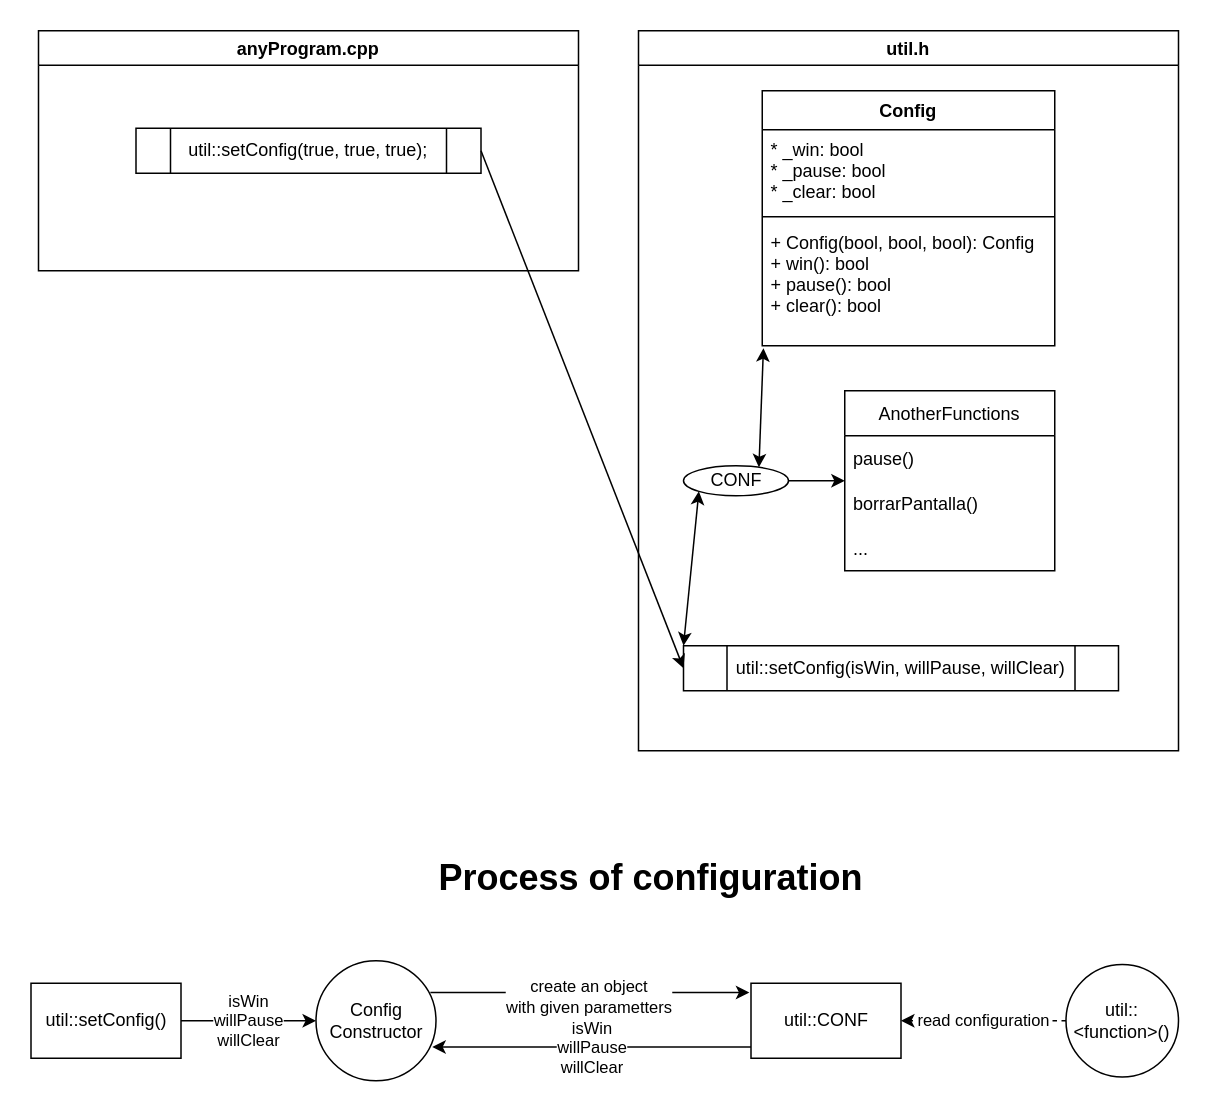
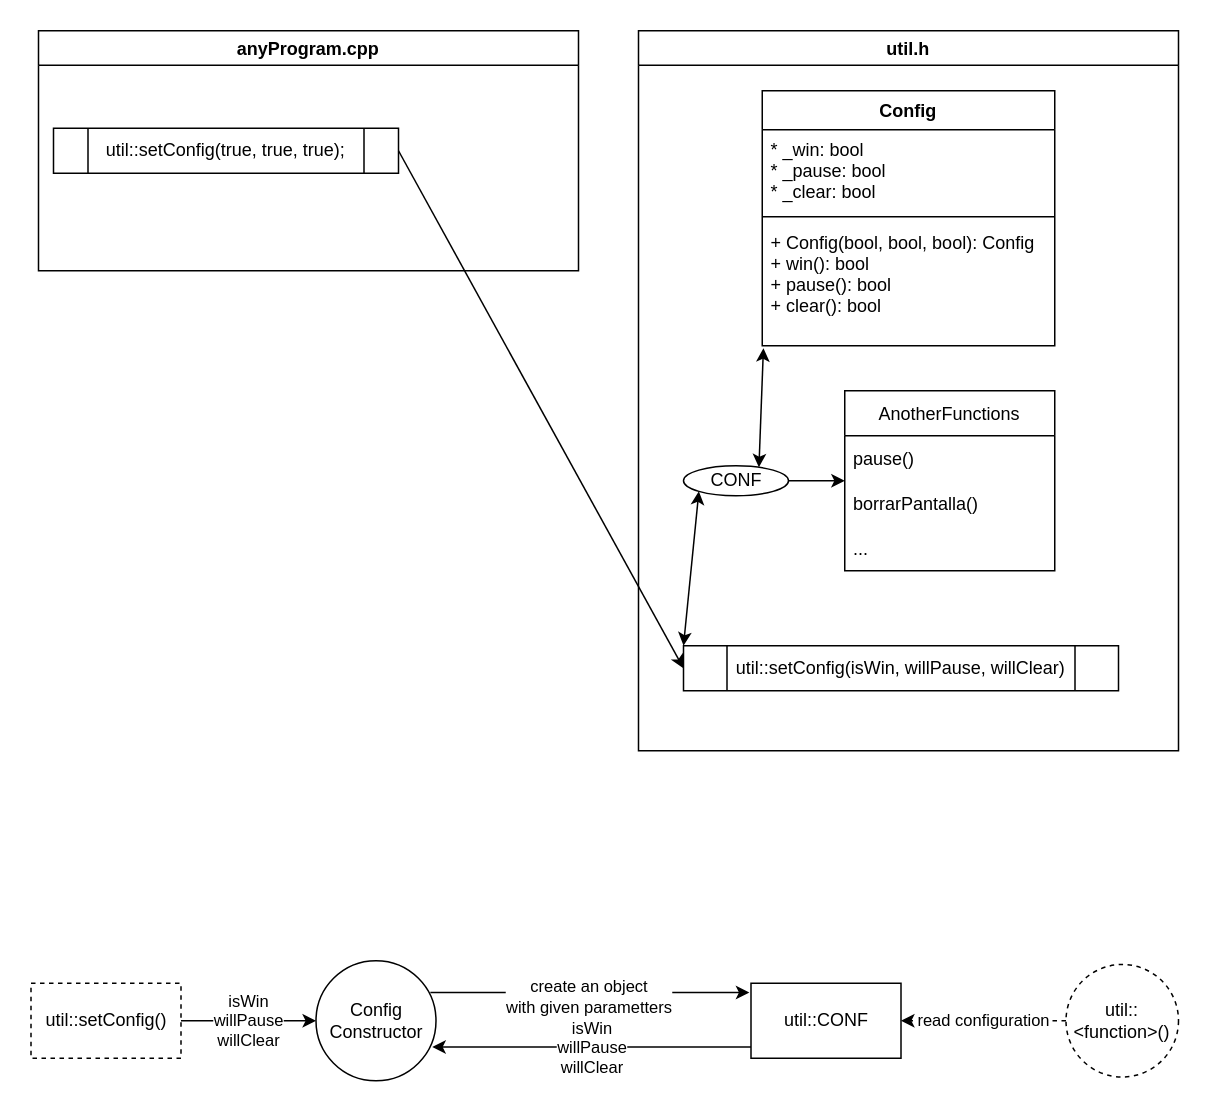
(308, 151) -> (226, 151)
(650, 878) -> none
(106, 1021) -> (106, 1021)
(1122, 1021) -> (1122, 1021)
